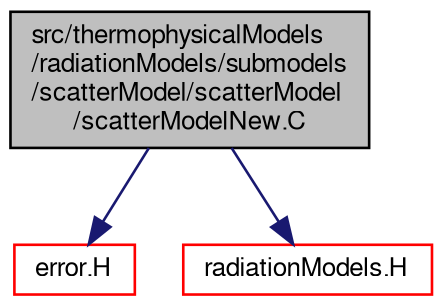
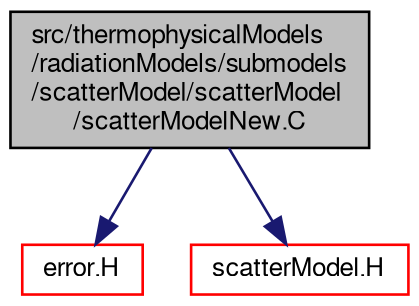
(308, 270) -> (300, 270)
